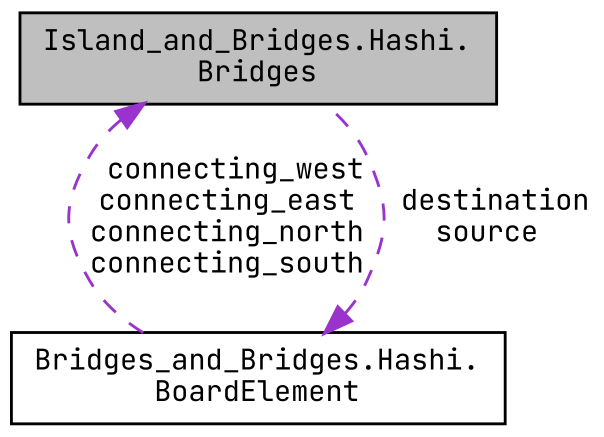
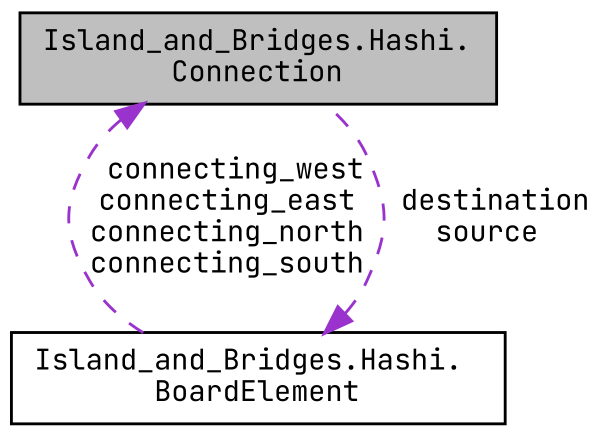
(258, 59) -> (258, 59)
(258, 378) -> (258, 378)
